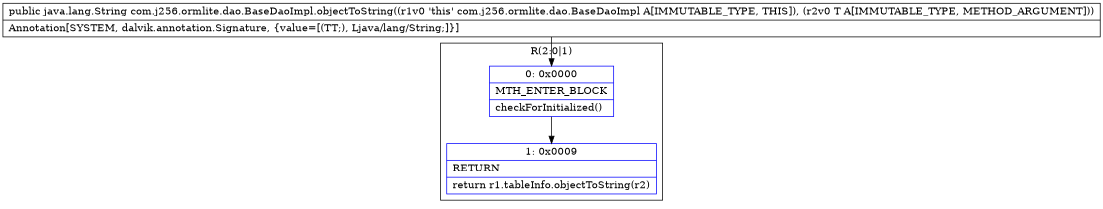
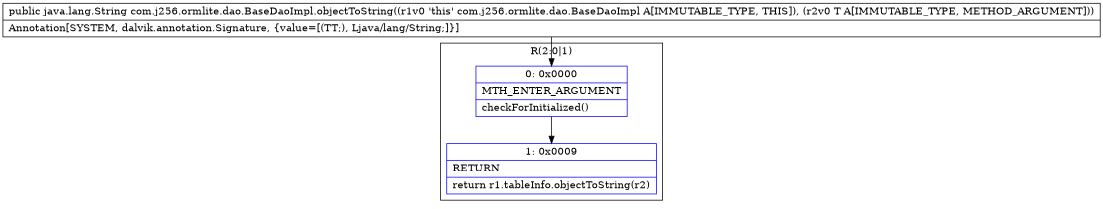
(552, 91) -> (552, 91)
